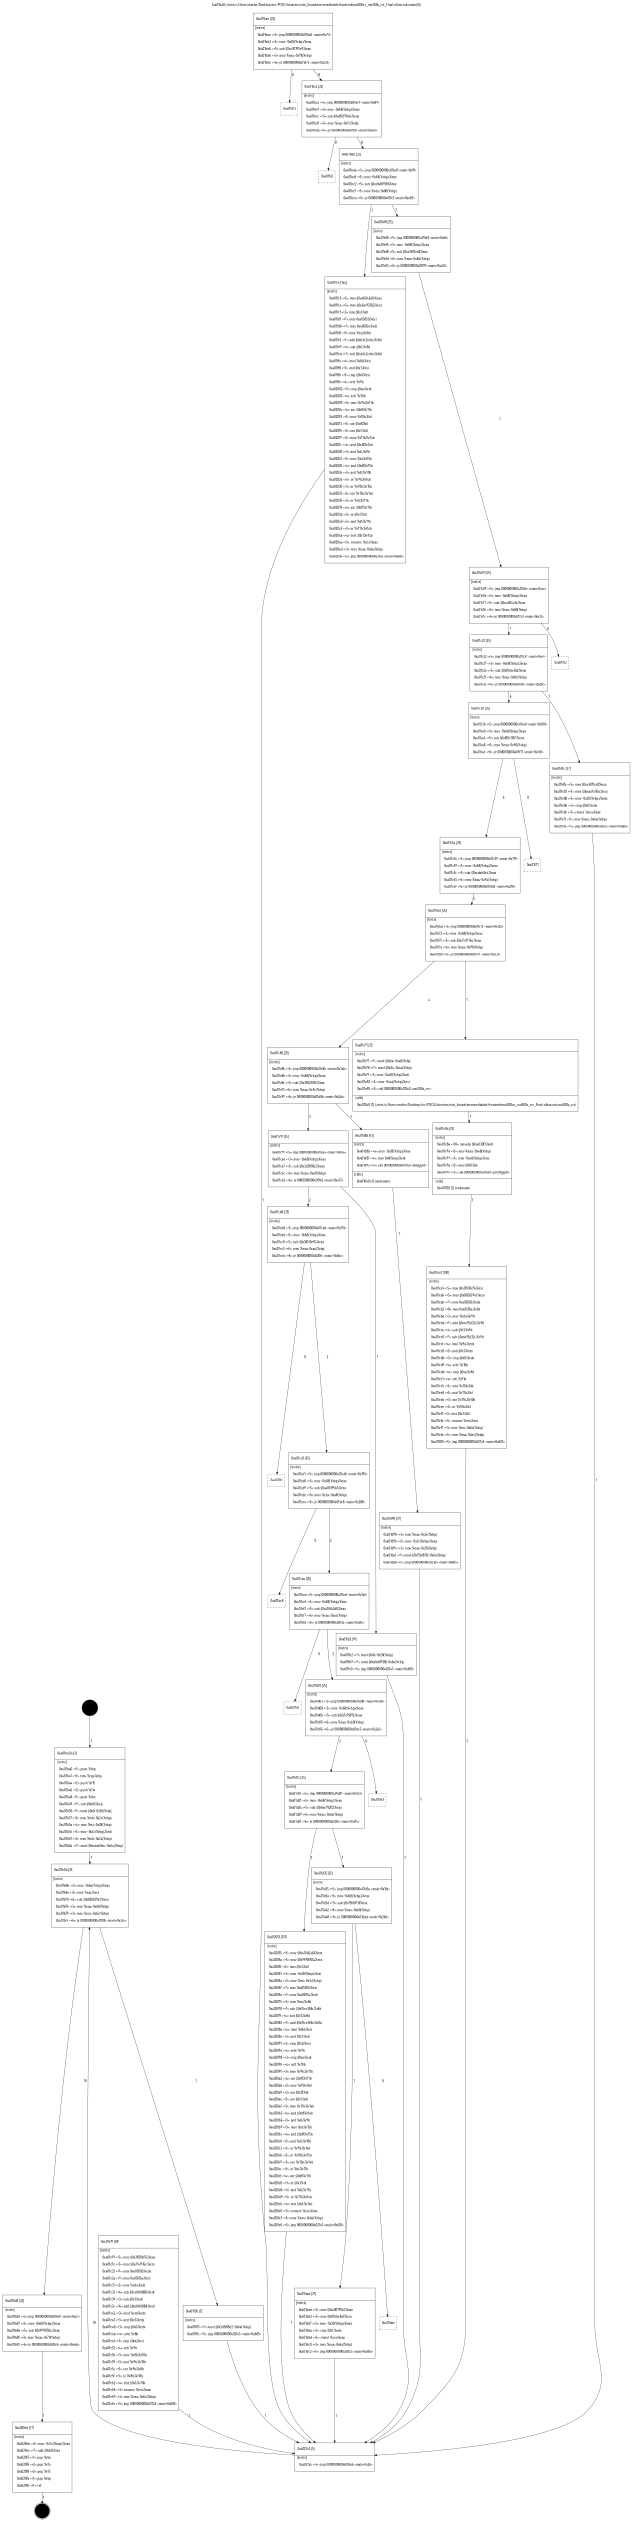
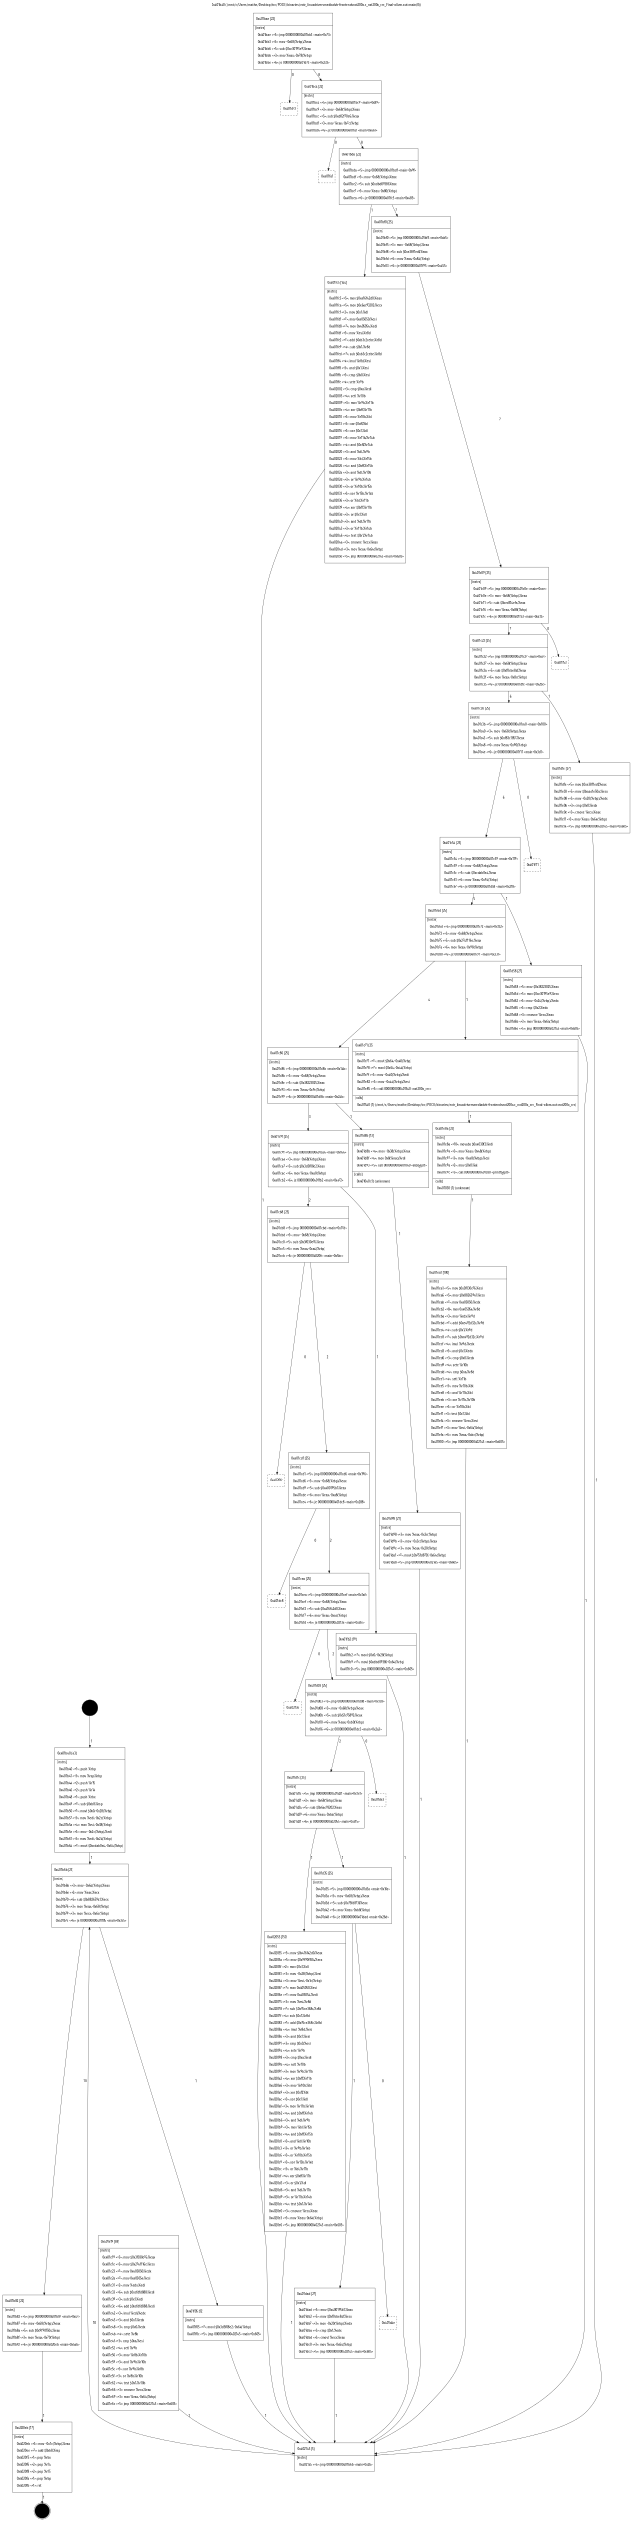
none -> (541, 1000)
